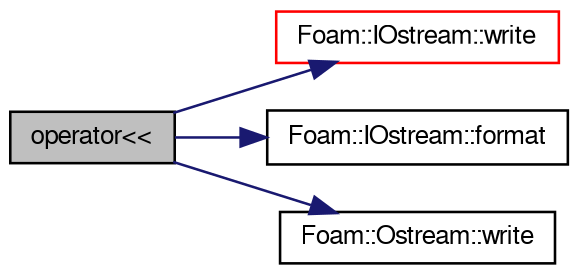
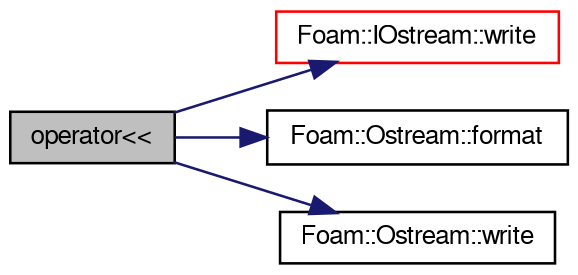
(418, 137) -> (418, 137)
